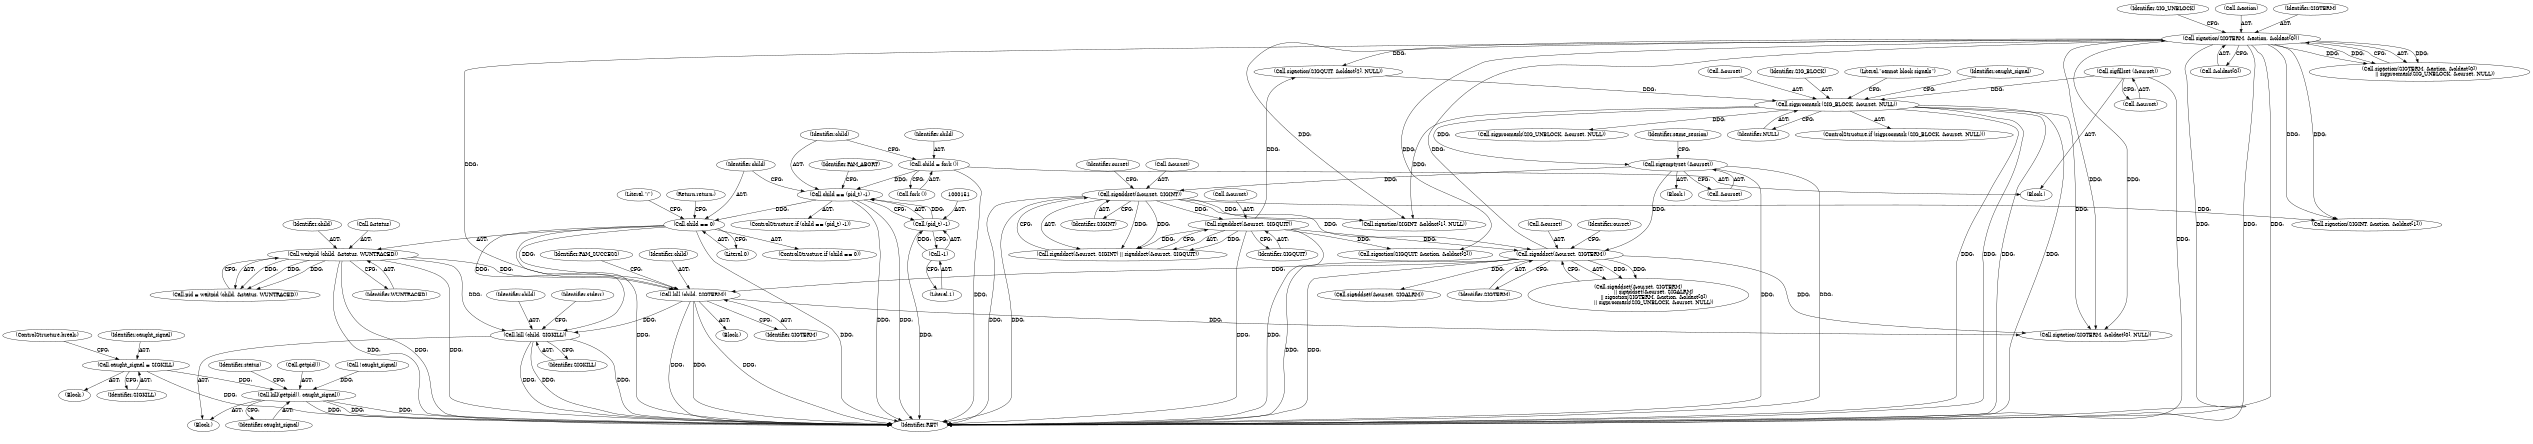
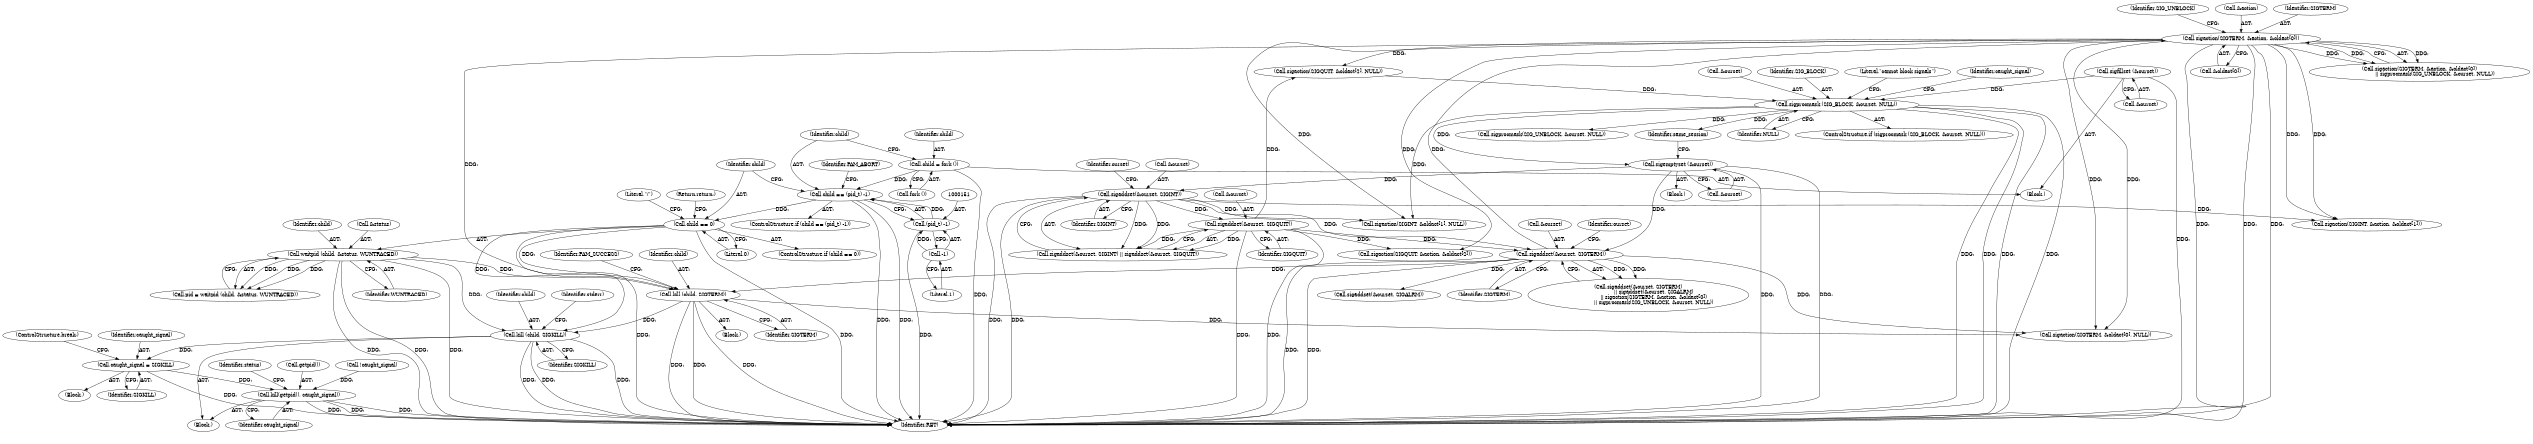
(2072, 137) -> (1749, 118)
none -> (320, 340)
